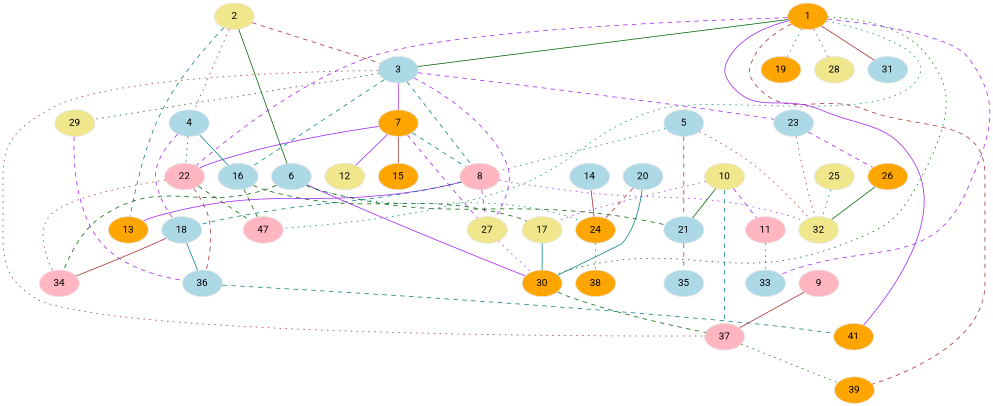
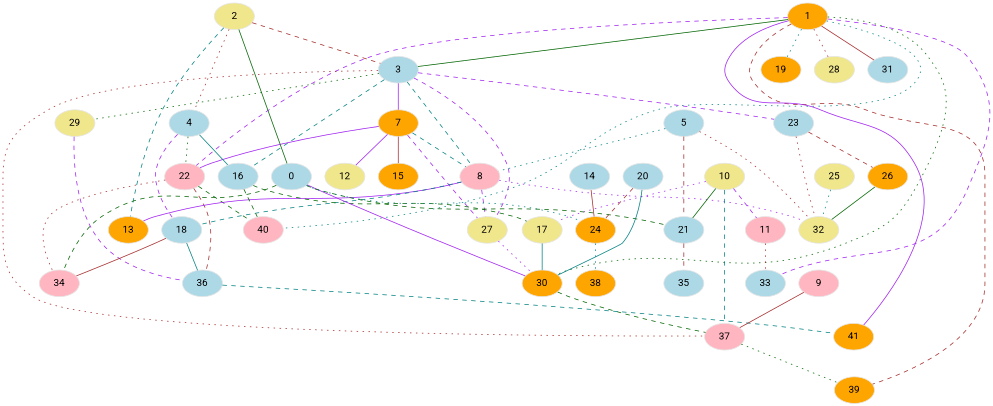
(841, 150) -> (841, 150)
(291, 177) -> (291, 177)
(263, 230) -> (263, 230)
